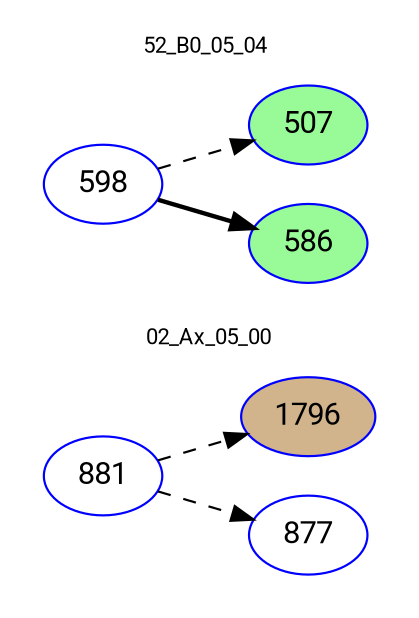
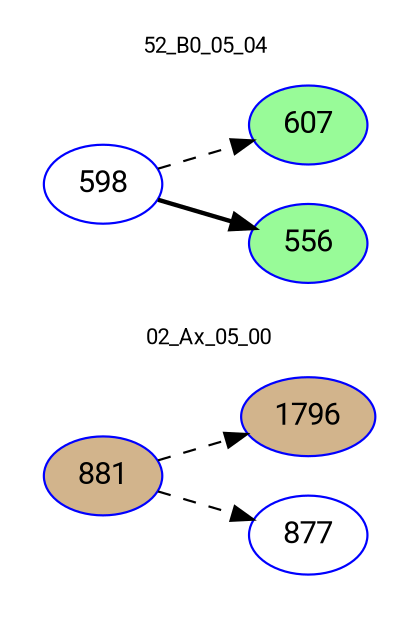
(308, 125) -> (308, 125)
(308, 243) -> (308, 243)
(103, 476) -> (103, 476)
